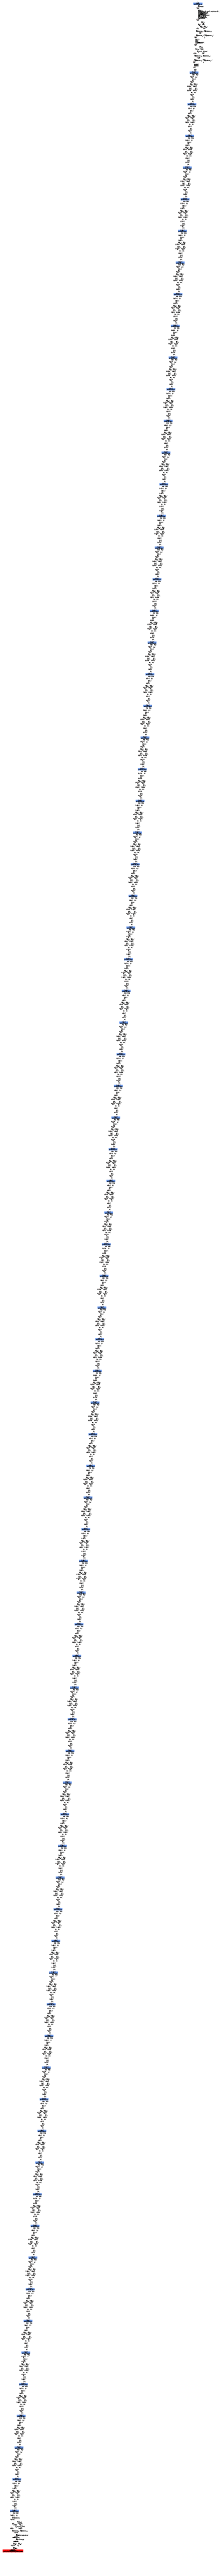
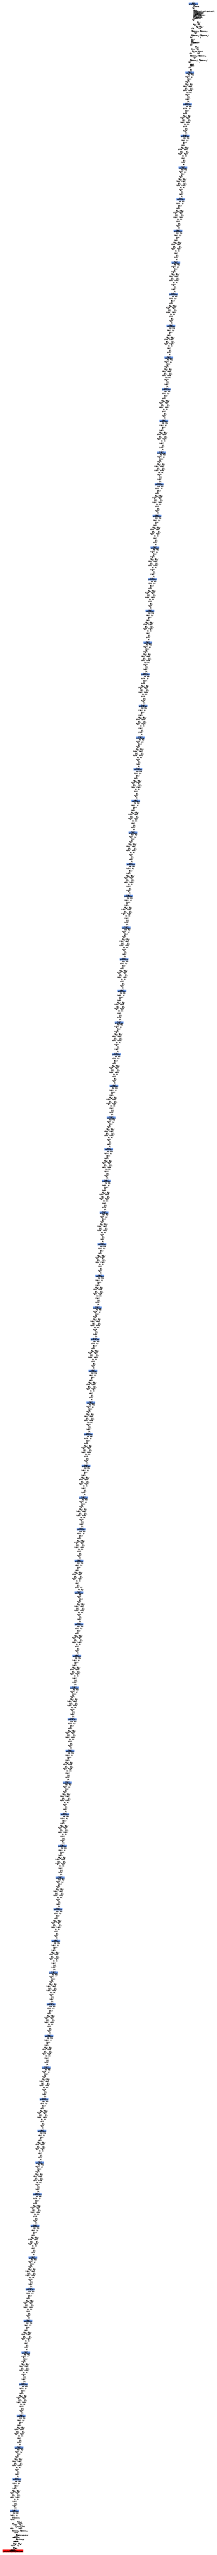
(82, 1595) -> (81, 1590)
